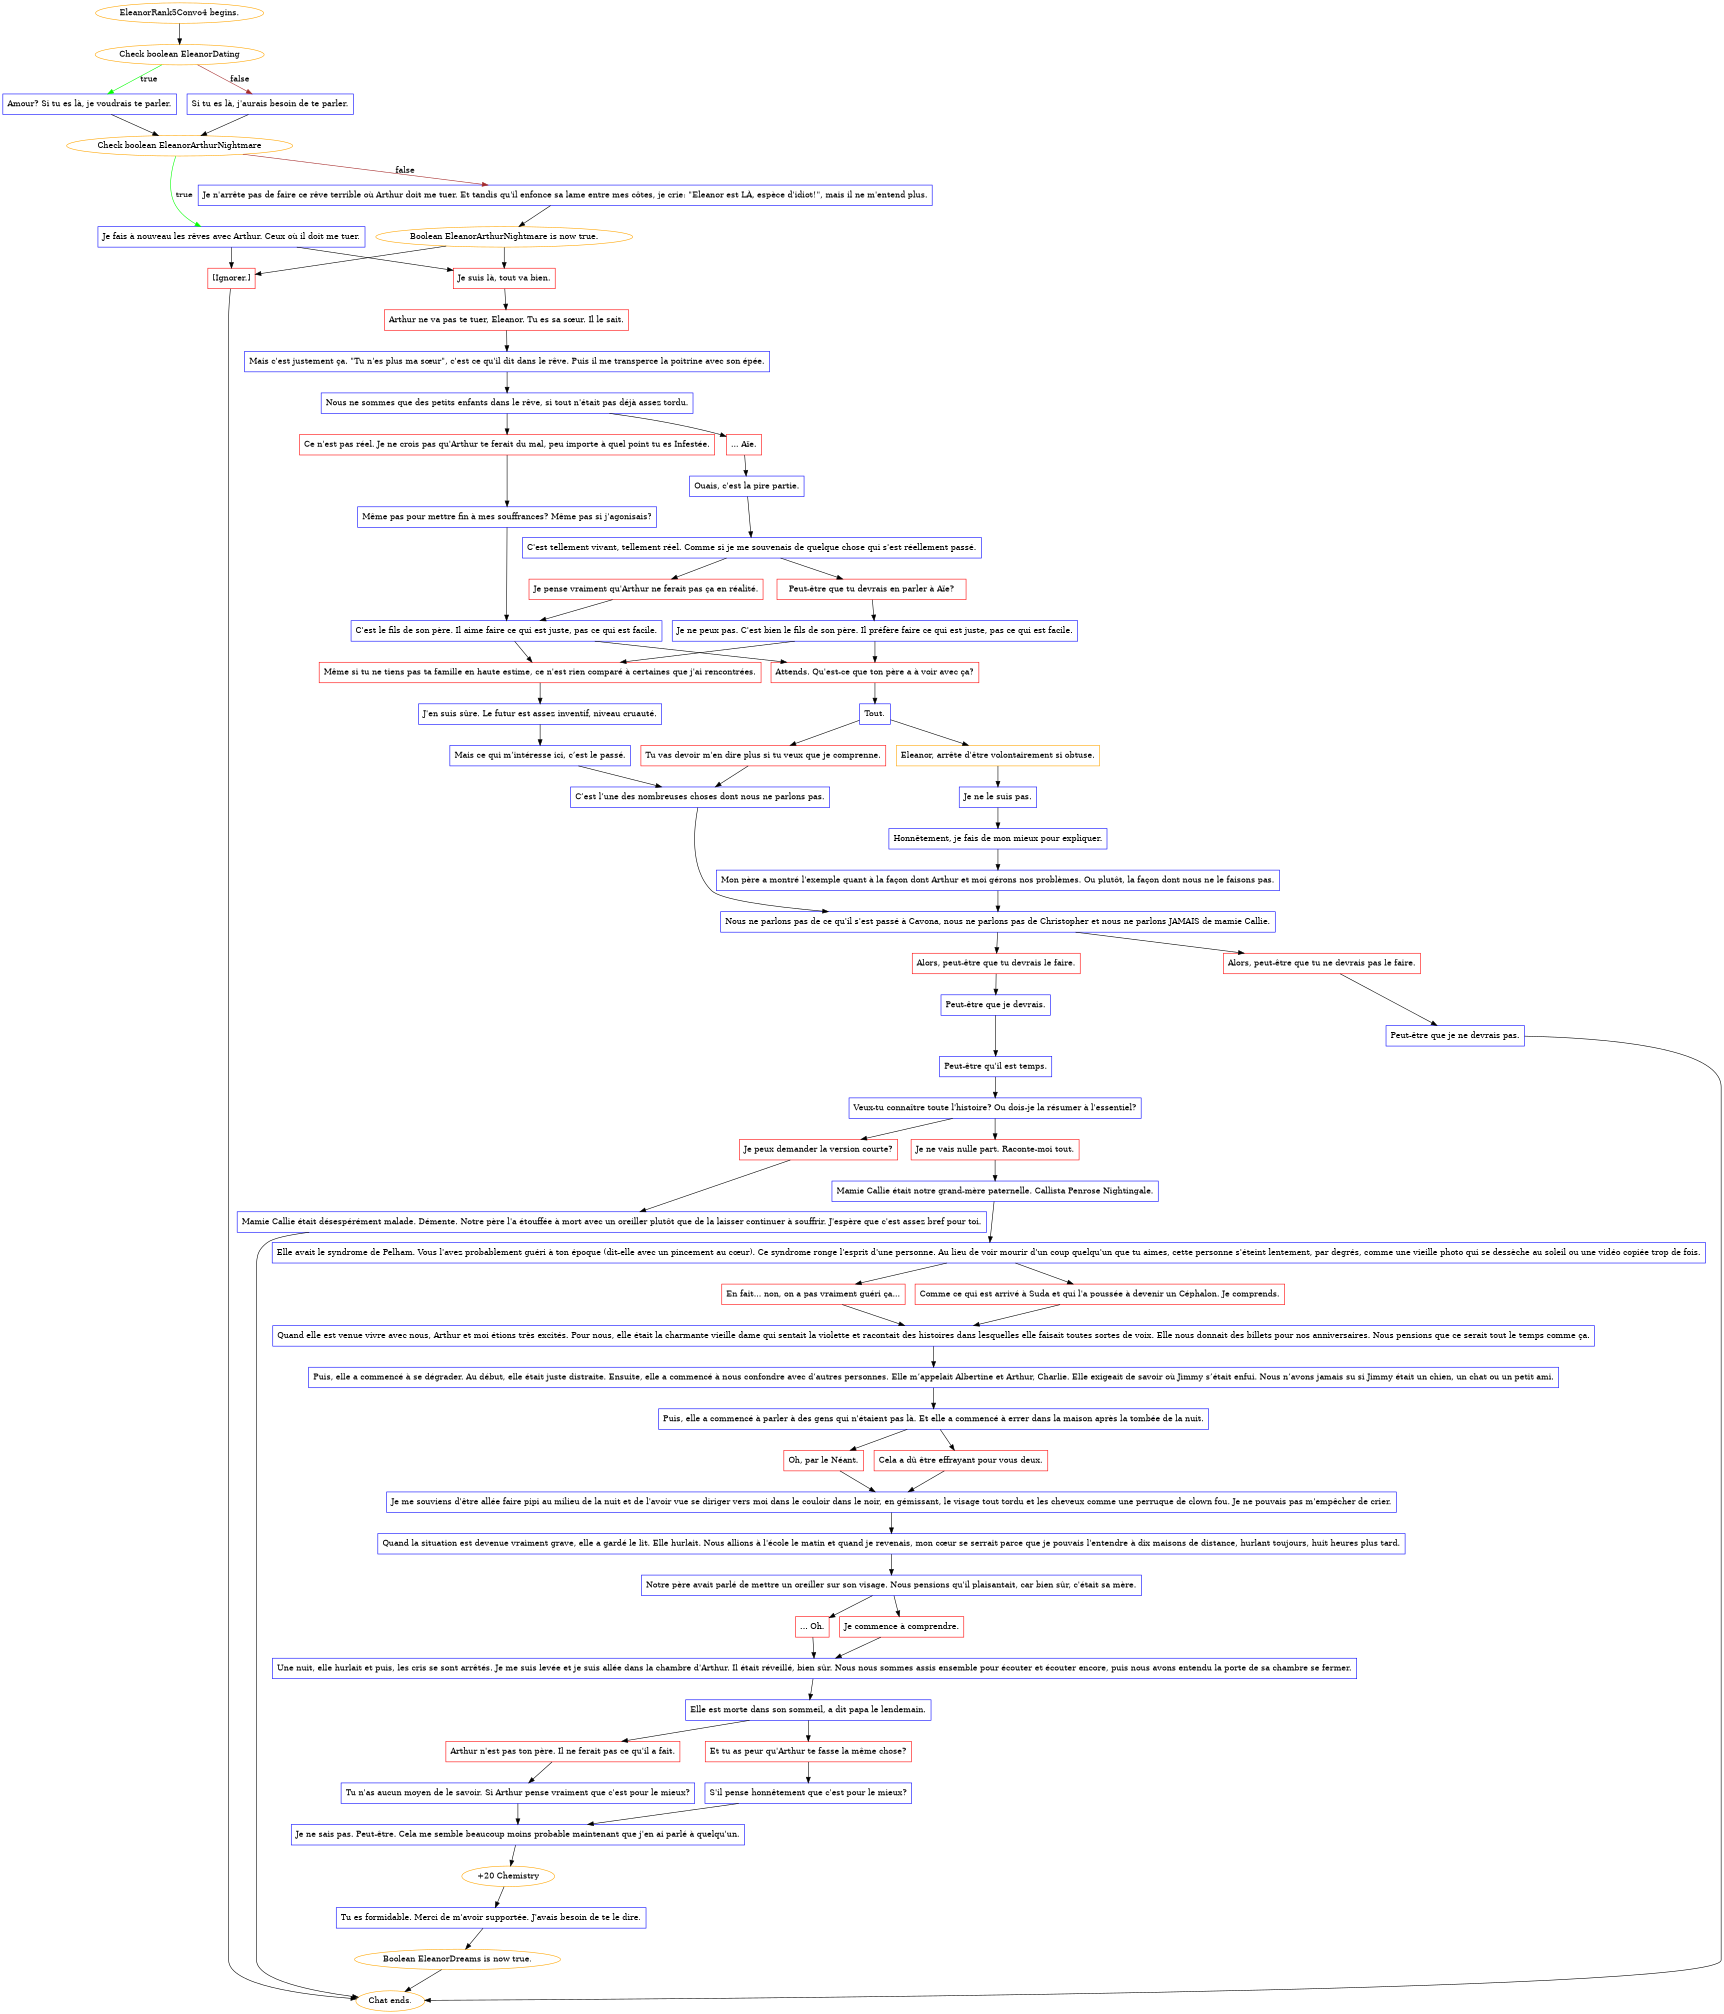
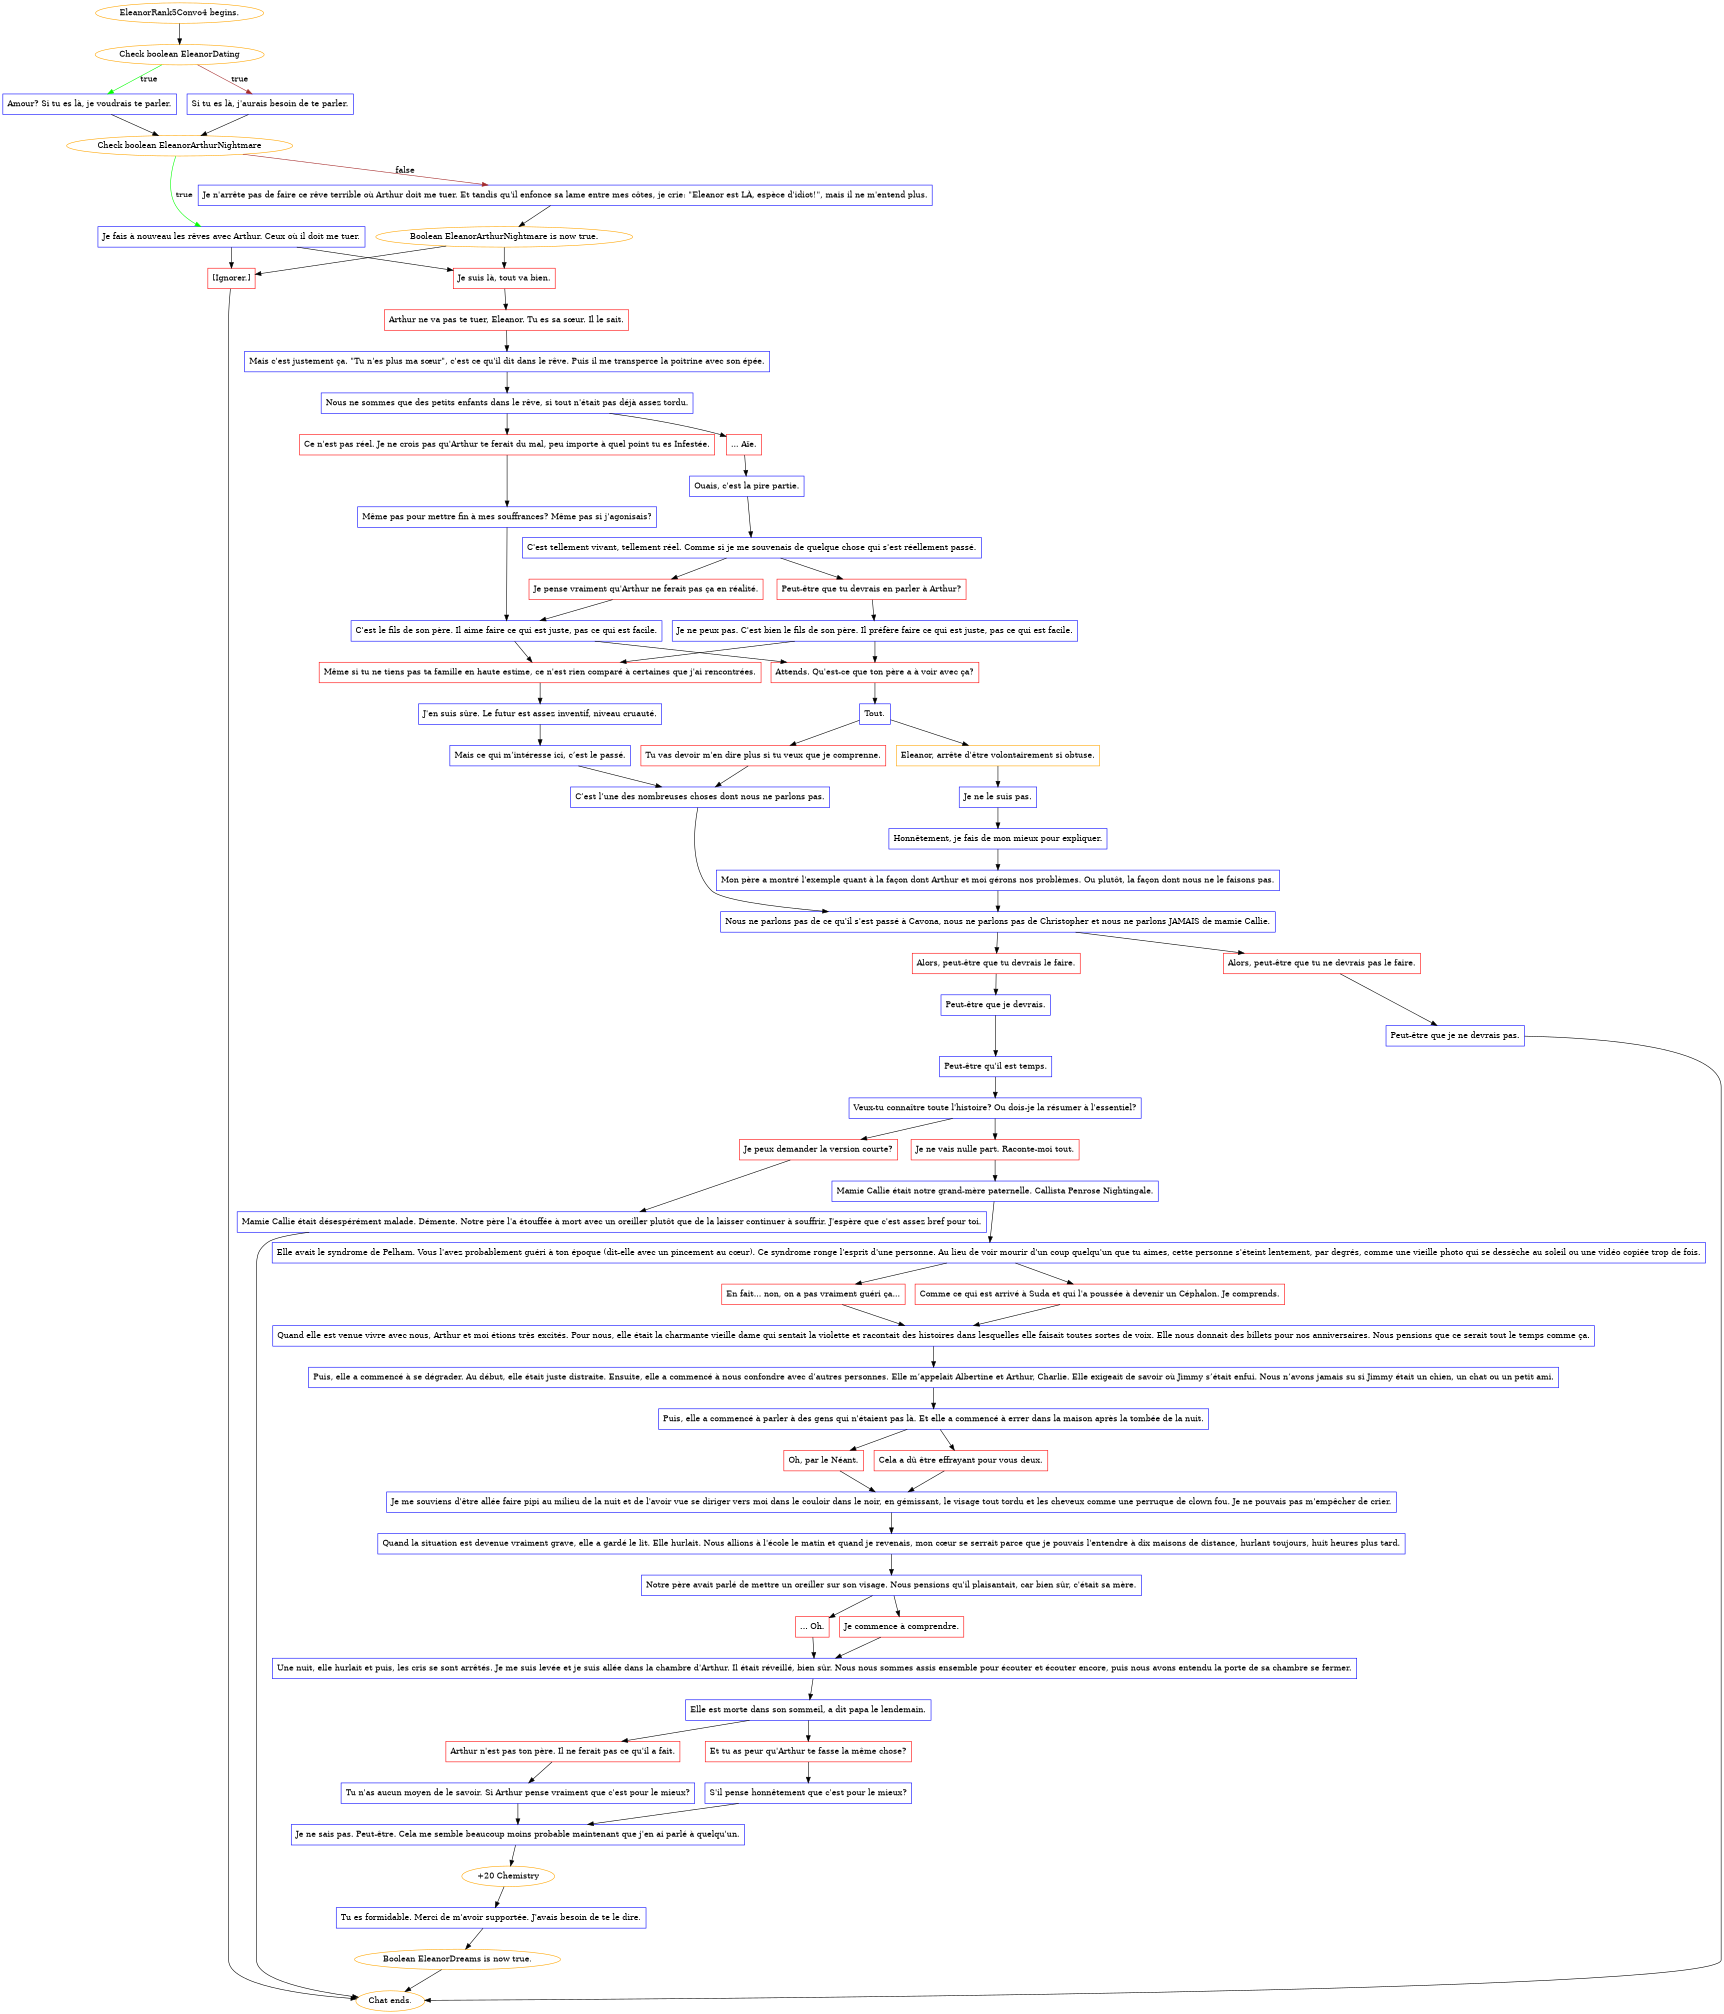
(240, 79) -> (240, 79)
(872, 589) -> (872, 589)
